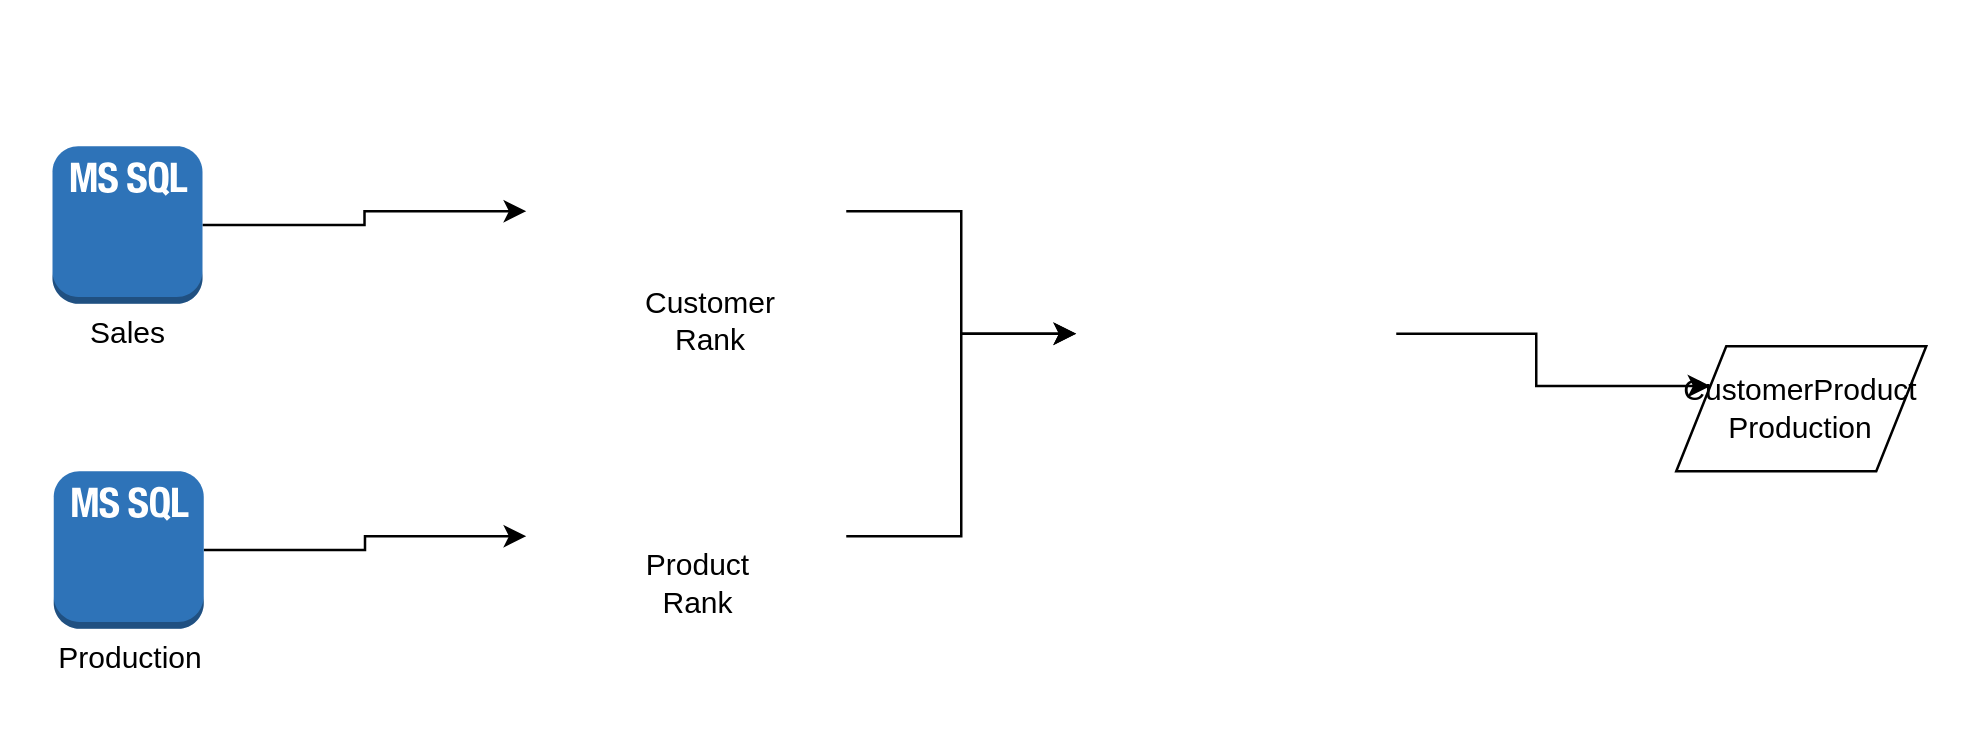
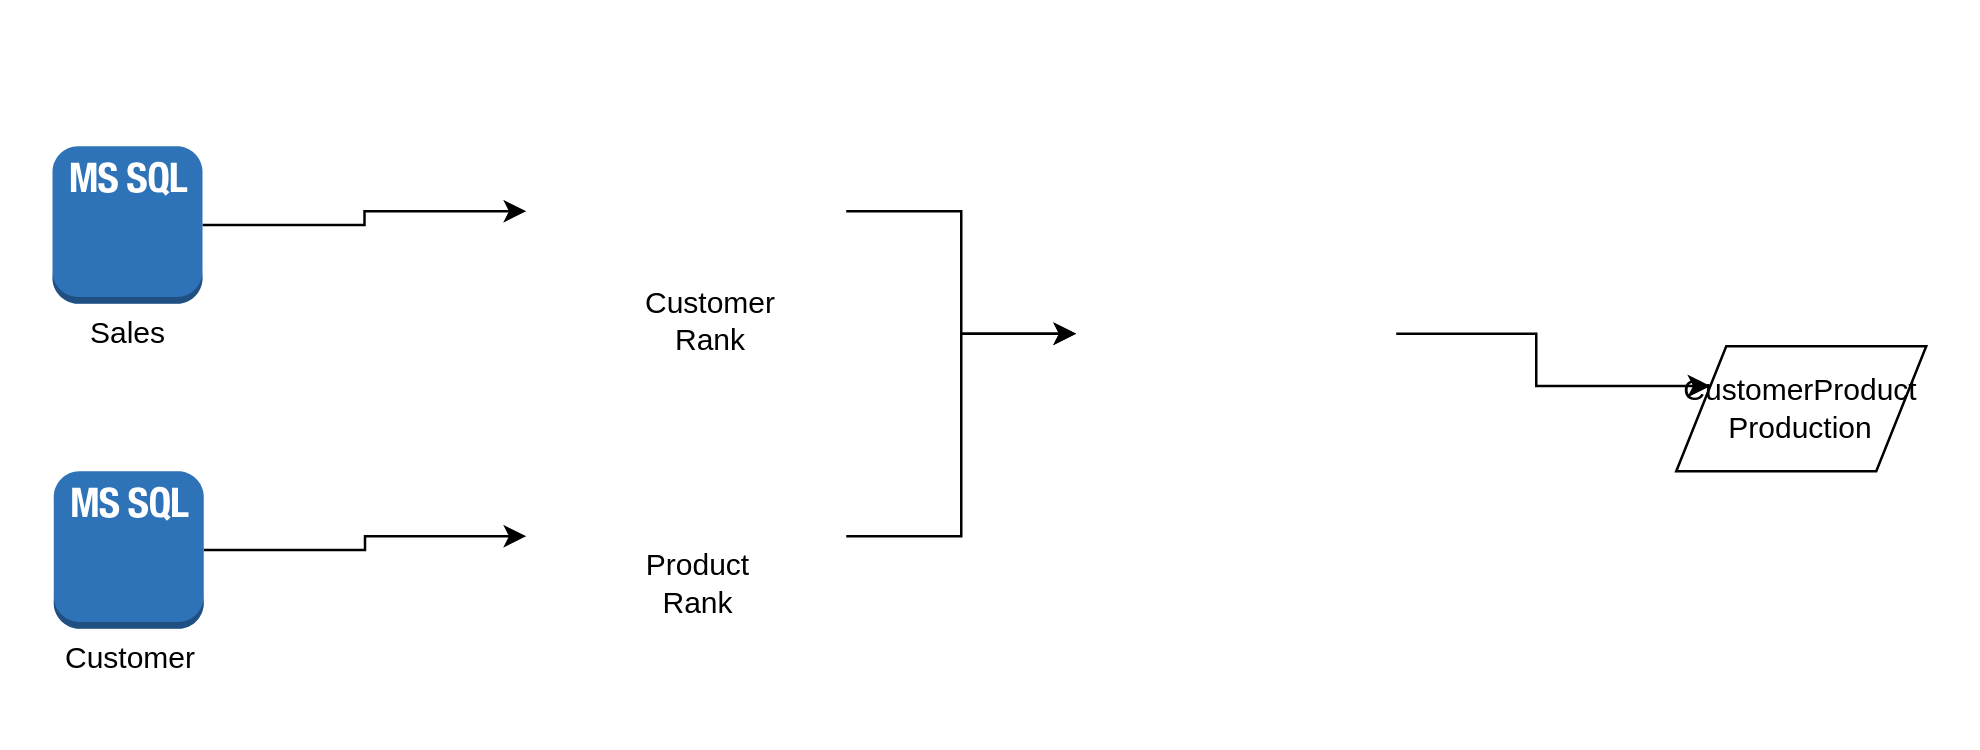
(131, 659) -> (131, 659)
